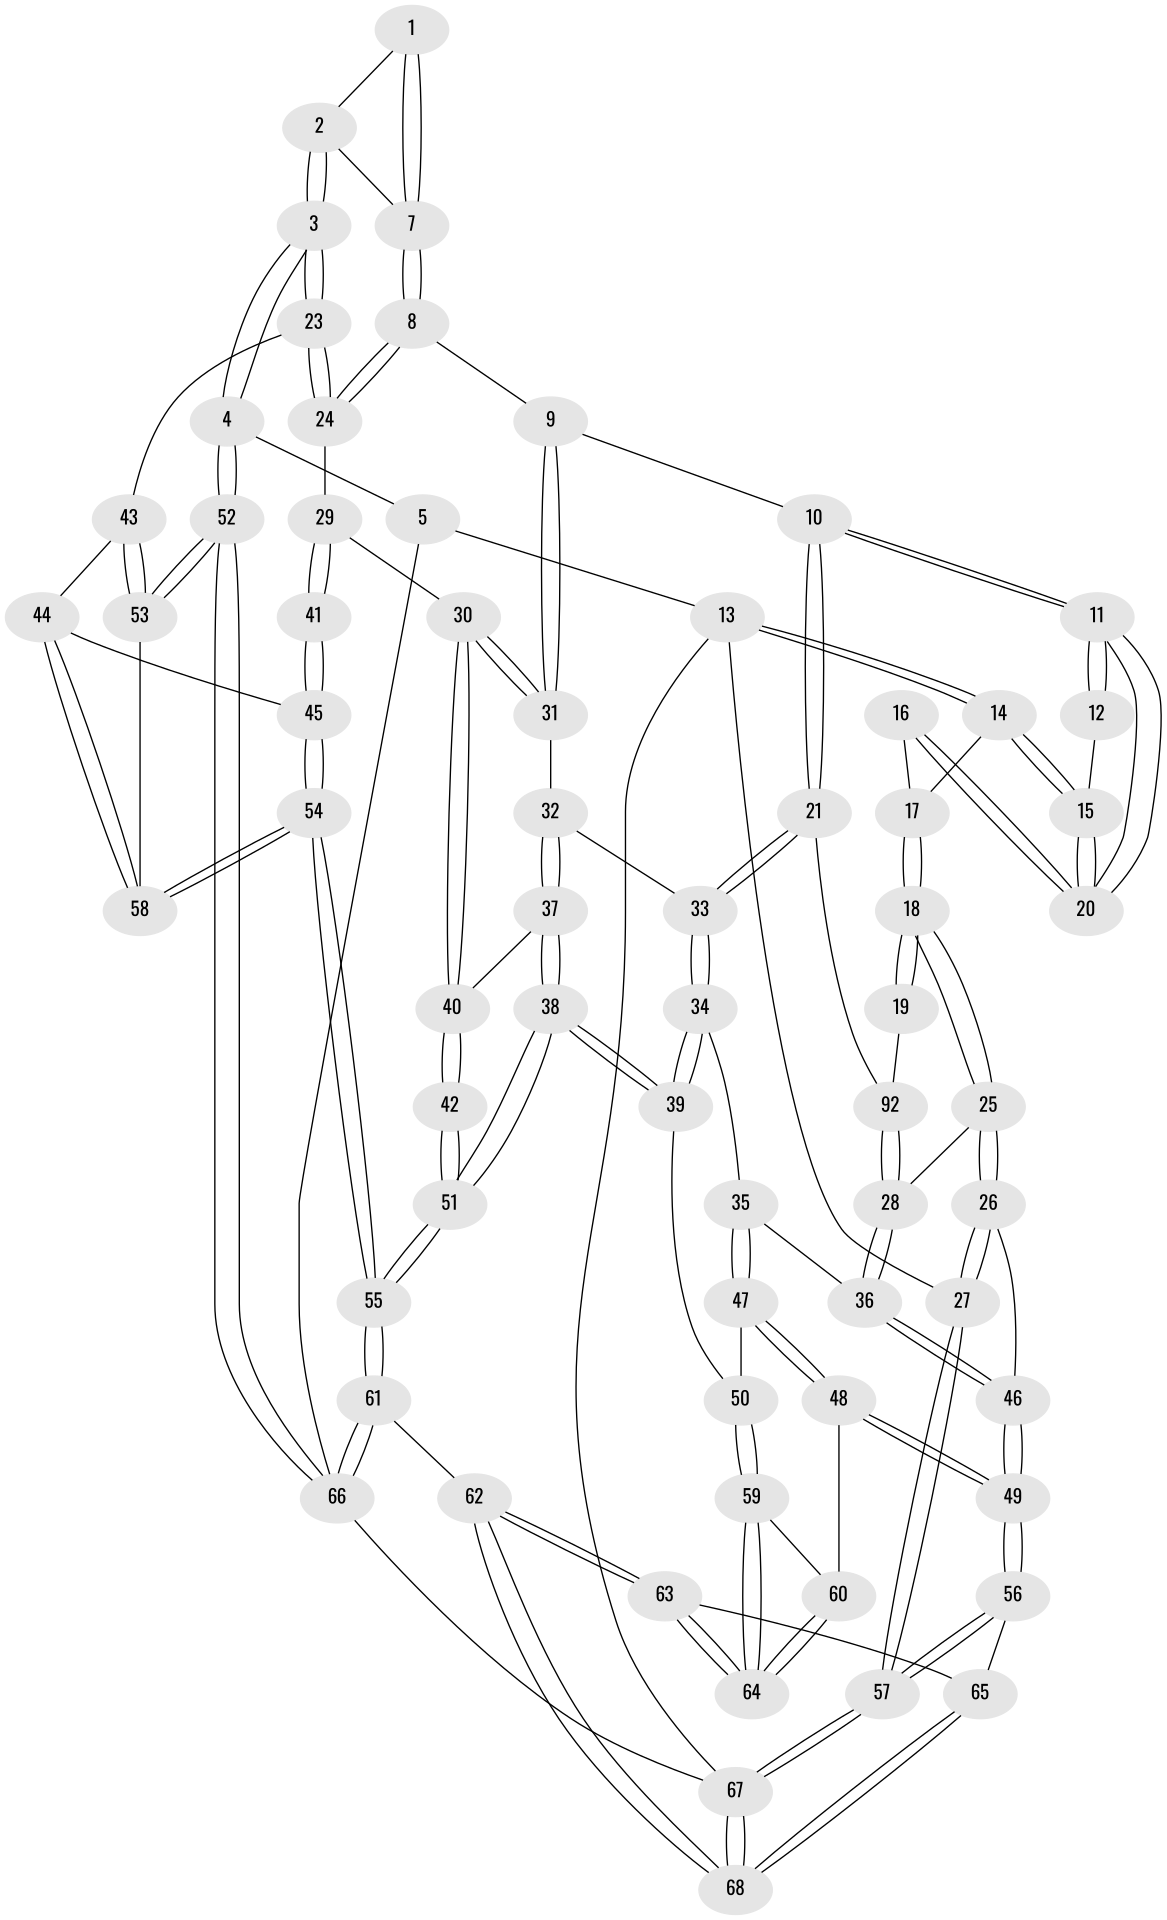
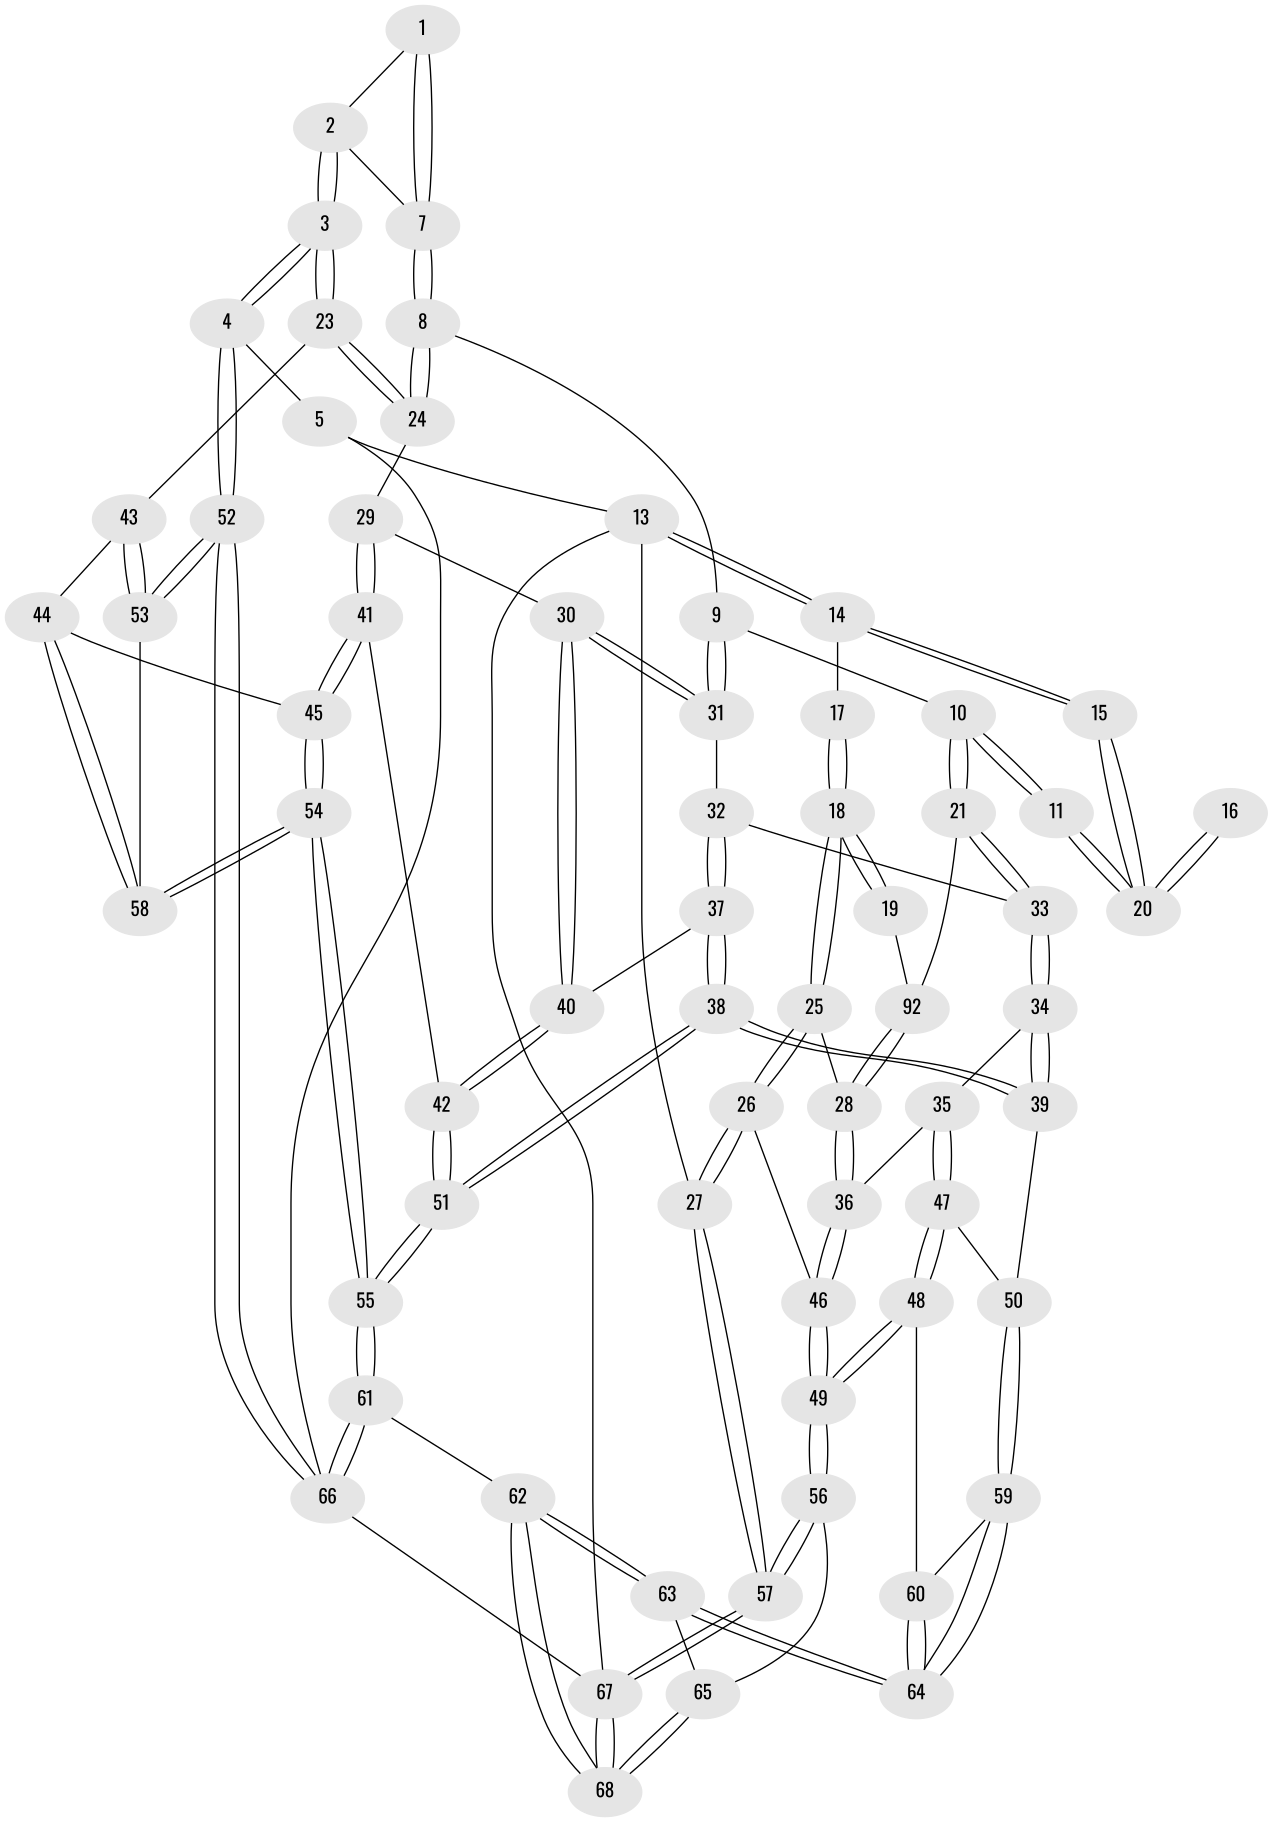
(1097, 715) -> none
(907, 764) -> none
none -> (404, 862)
